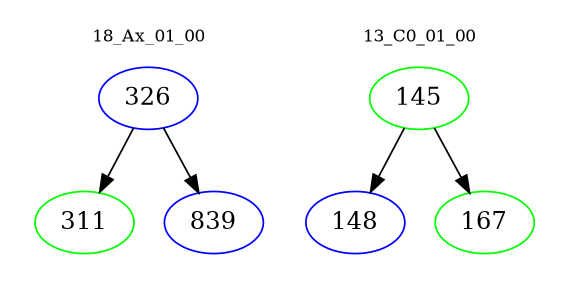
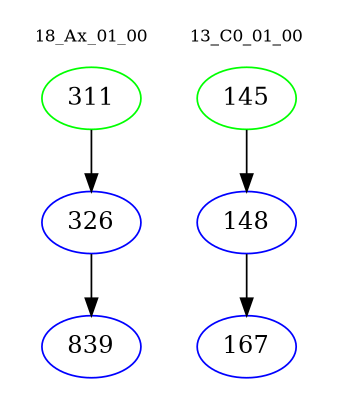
(121, 152) -> (91, 152)
(448, 153) -> (247, 276)
(485, 223) -> (247, 347)
